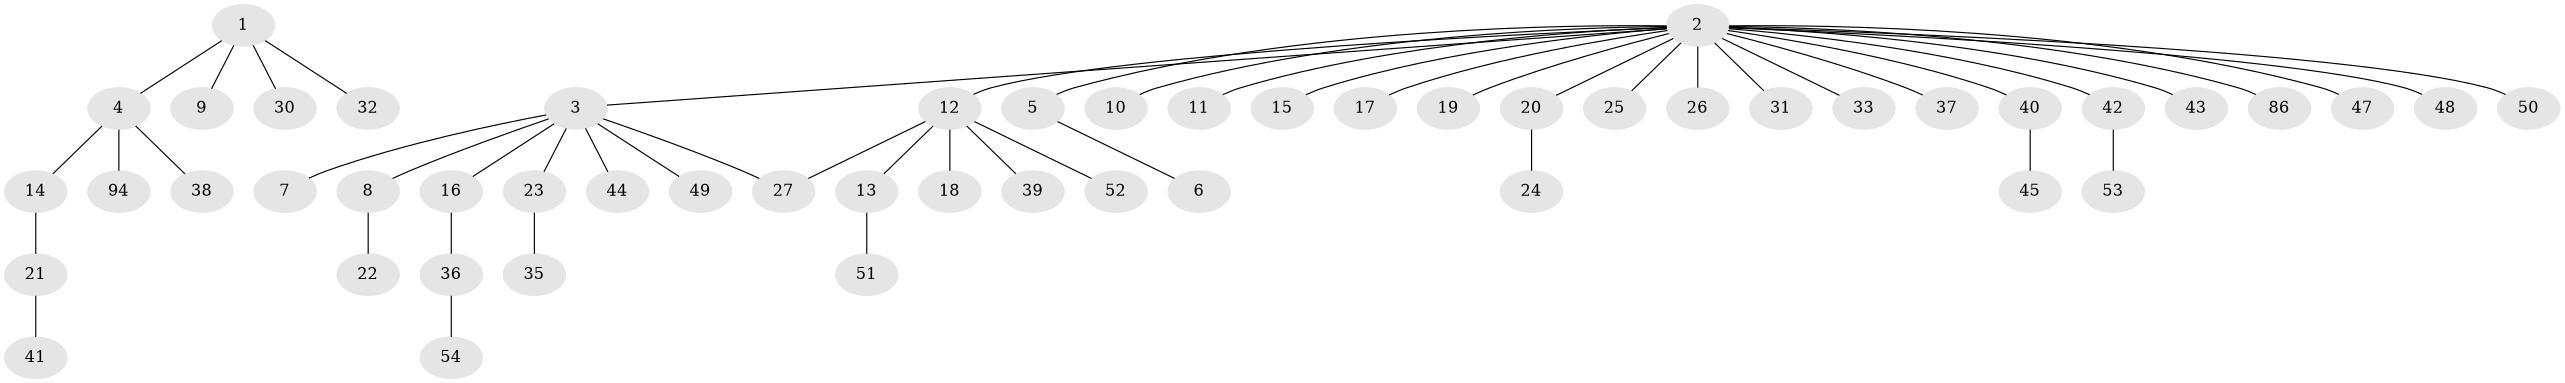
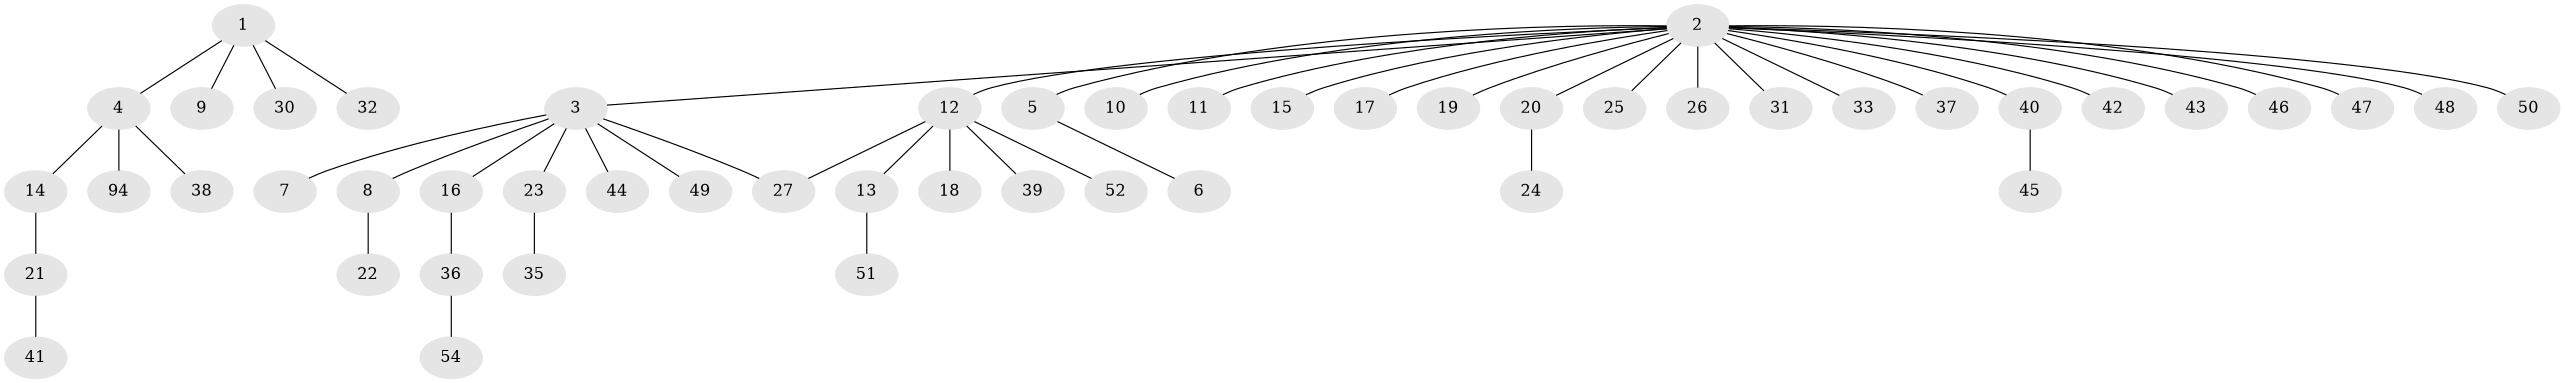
(2279, 108) -> (2279, 108)
(2113, 192) -> none
